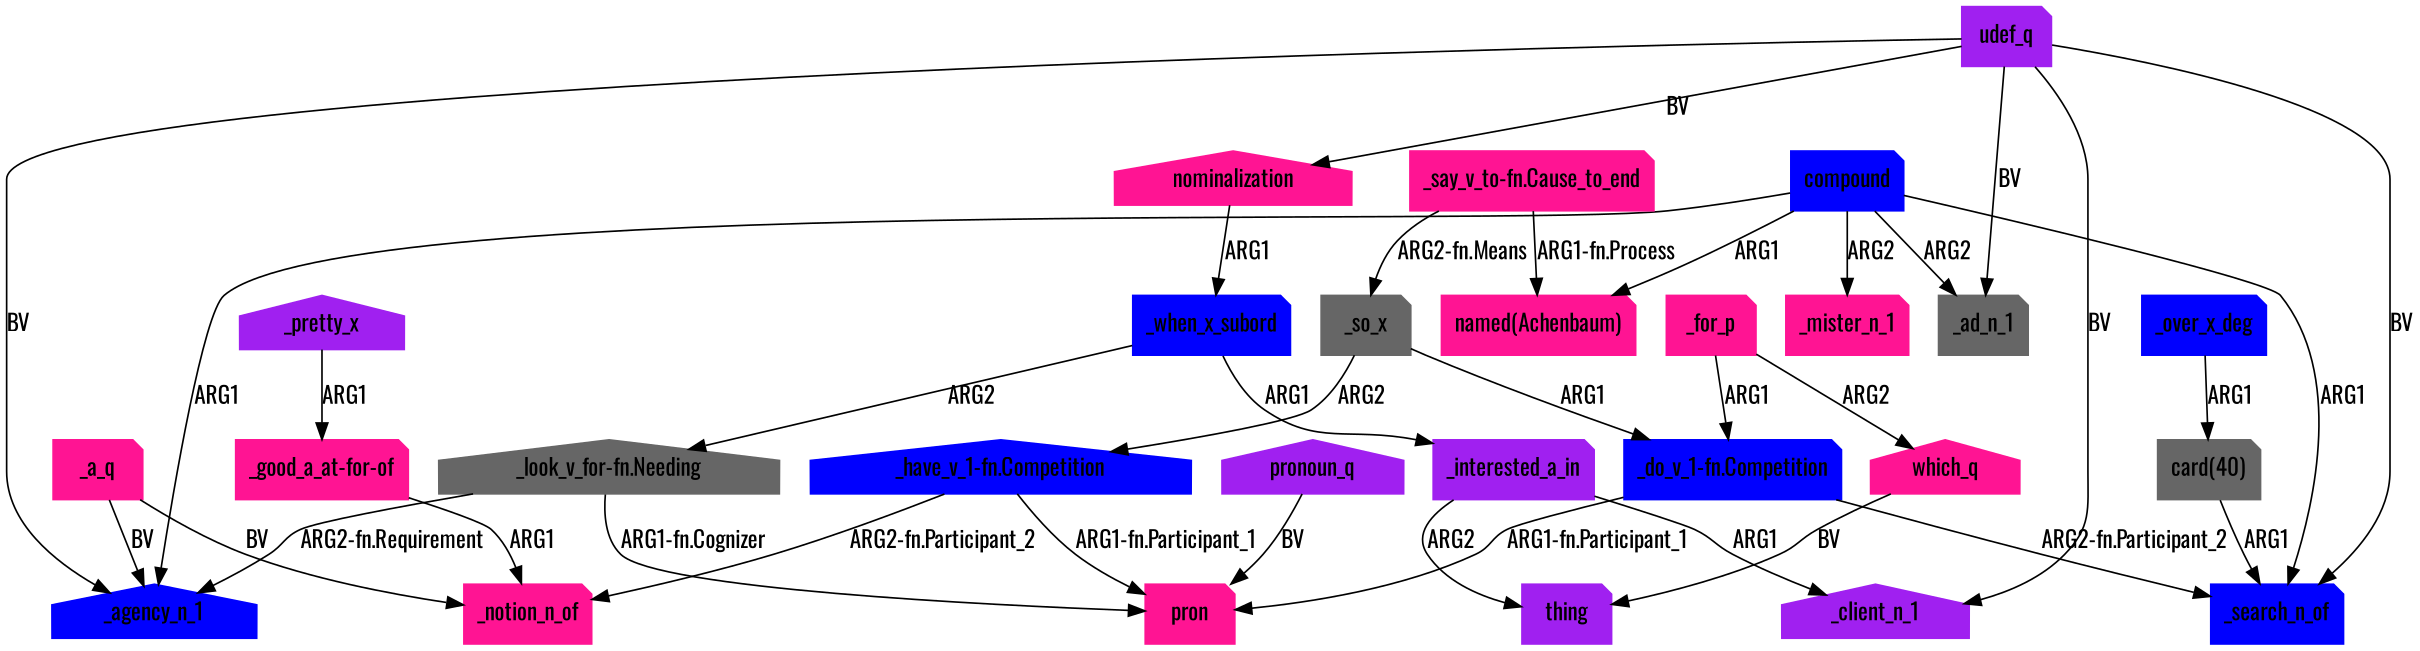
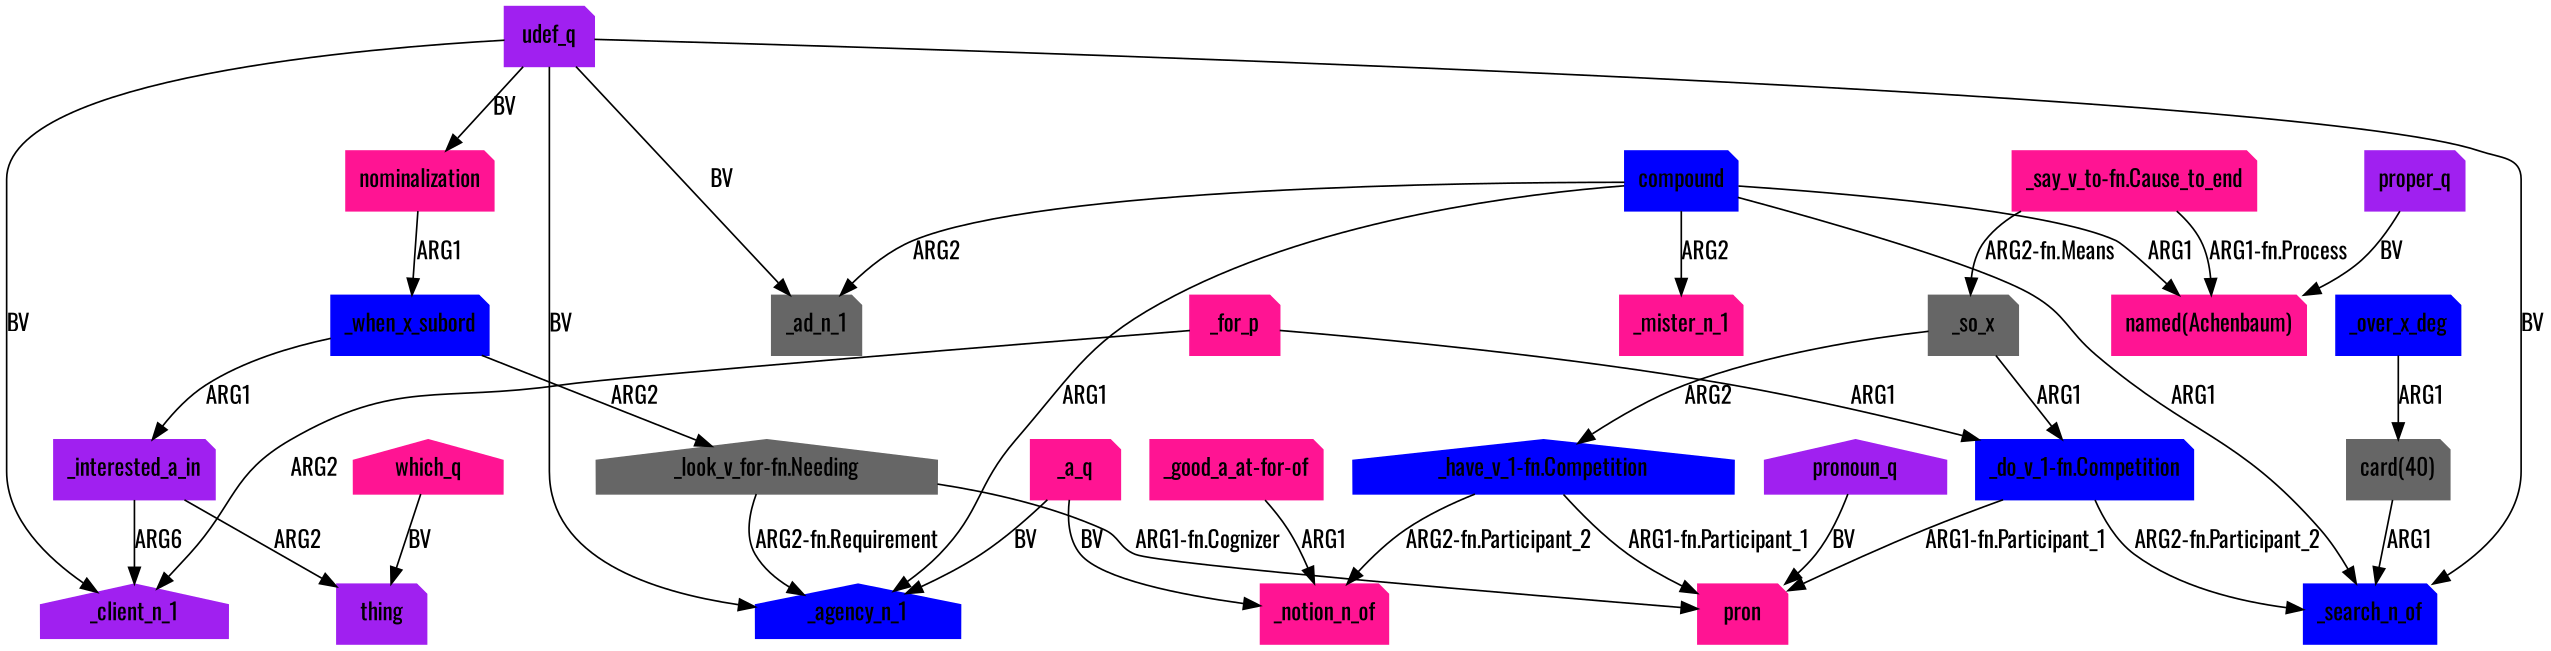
(1233, 181) -> (420, 181)
none -> (2415, 181)
(322, 325) -> none
(1828, 397) -> (644, 376)
(1756, 542) -> (159, 542)
